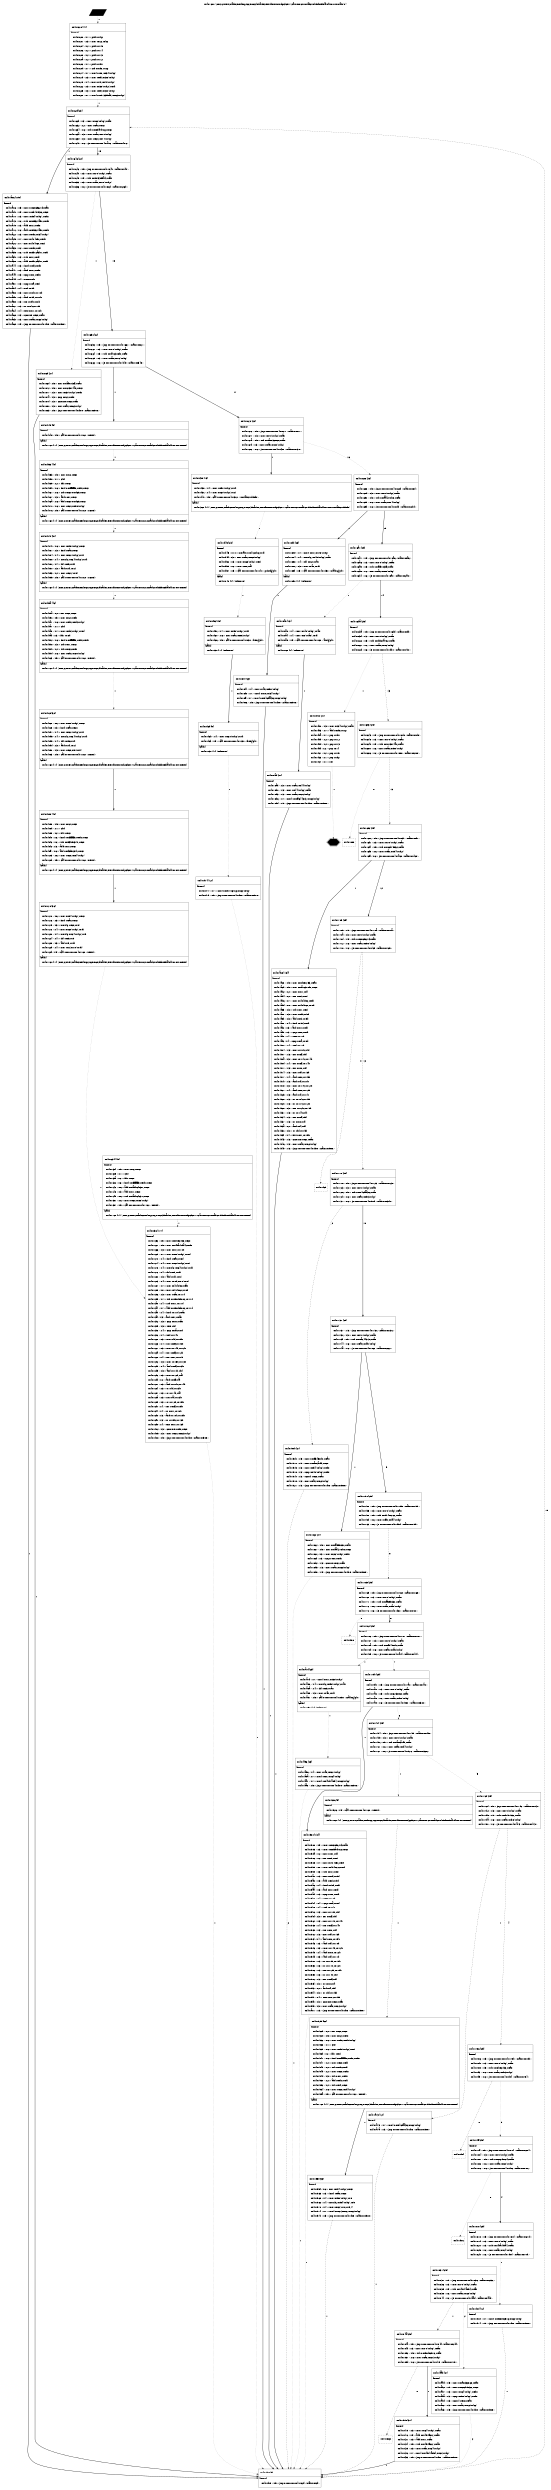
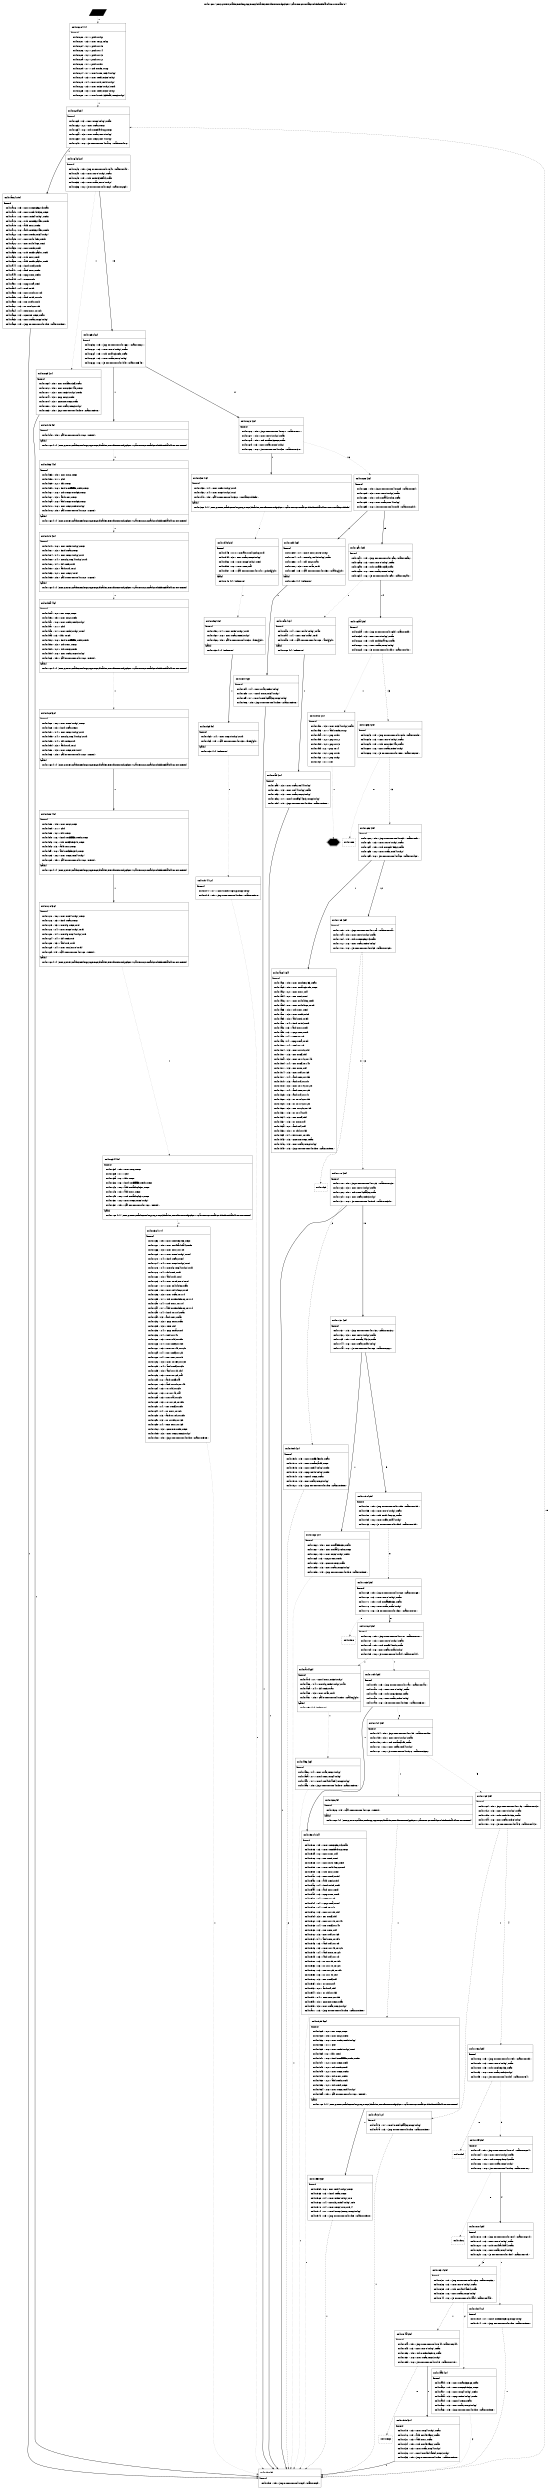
(98, 151) -> none
(87, 1138) -> (145, 1060)
(275, 1811) -> (281, 1821)
none -> (482, 2262)
